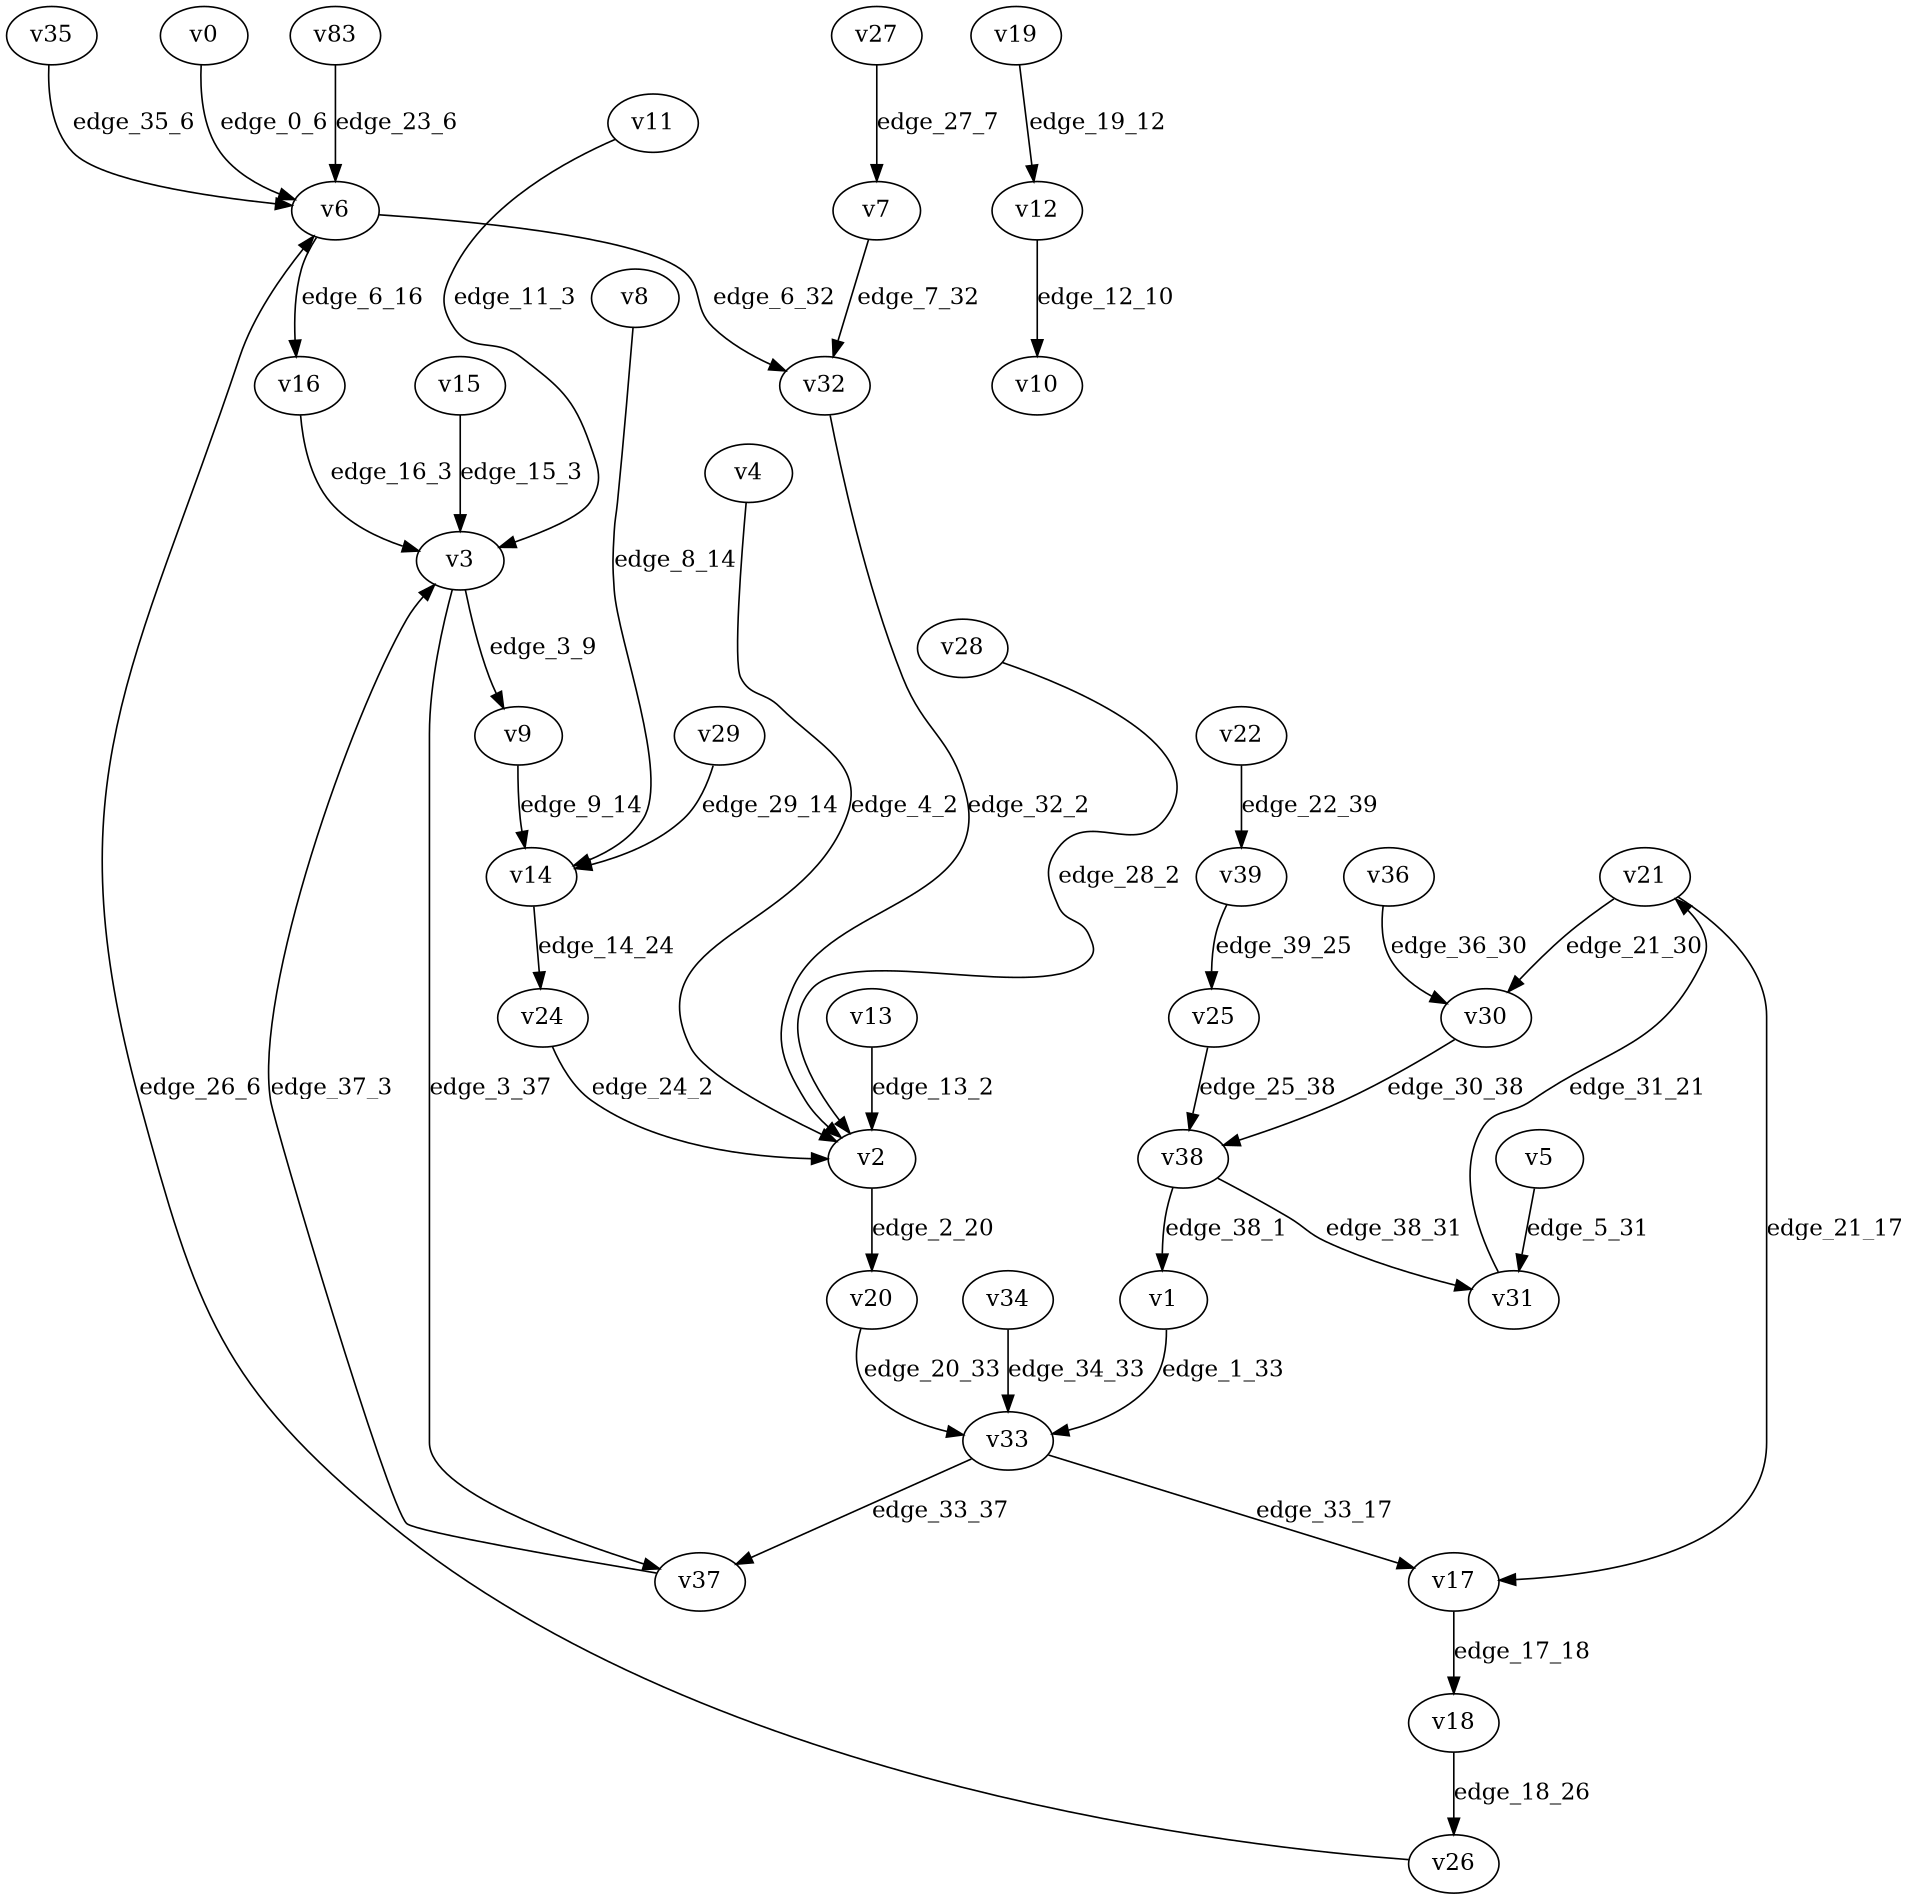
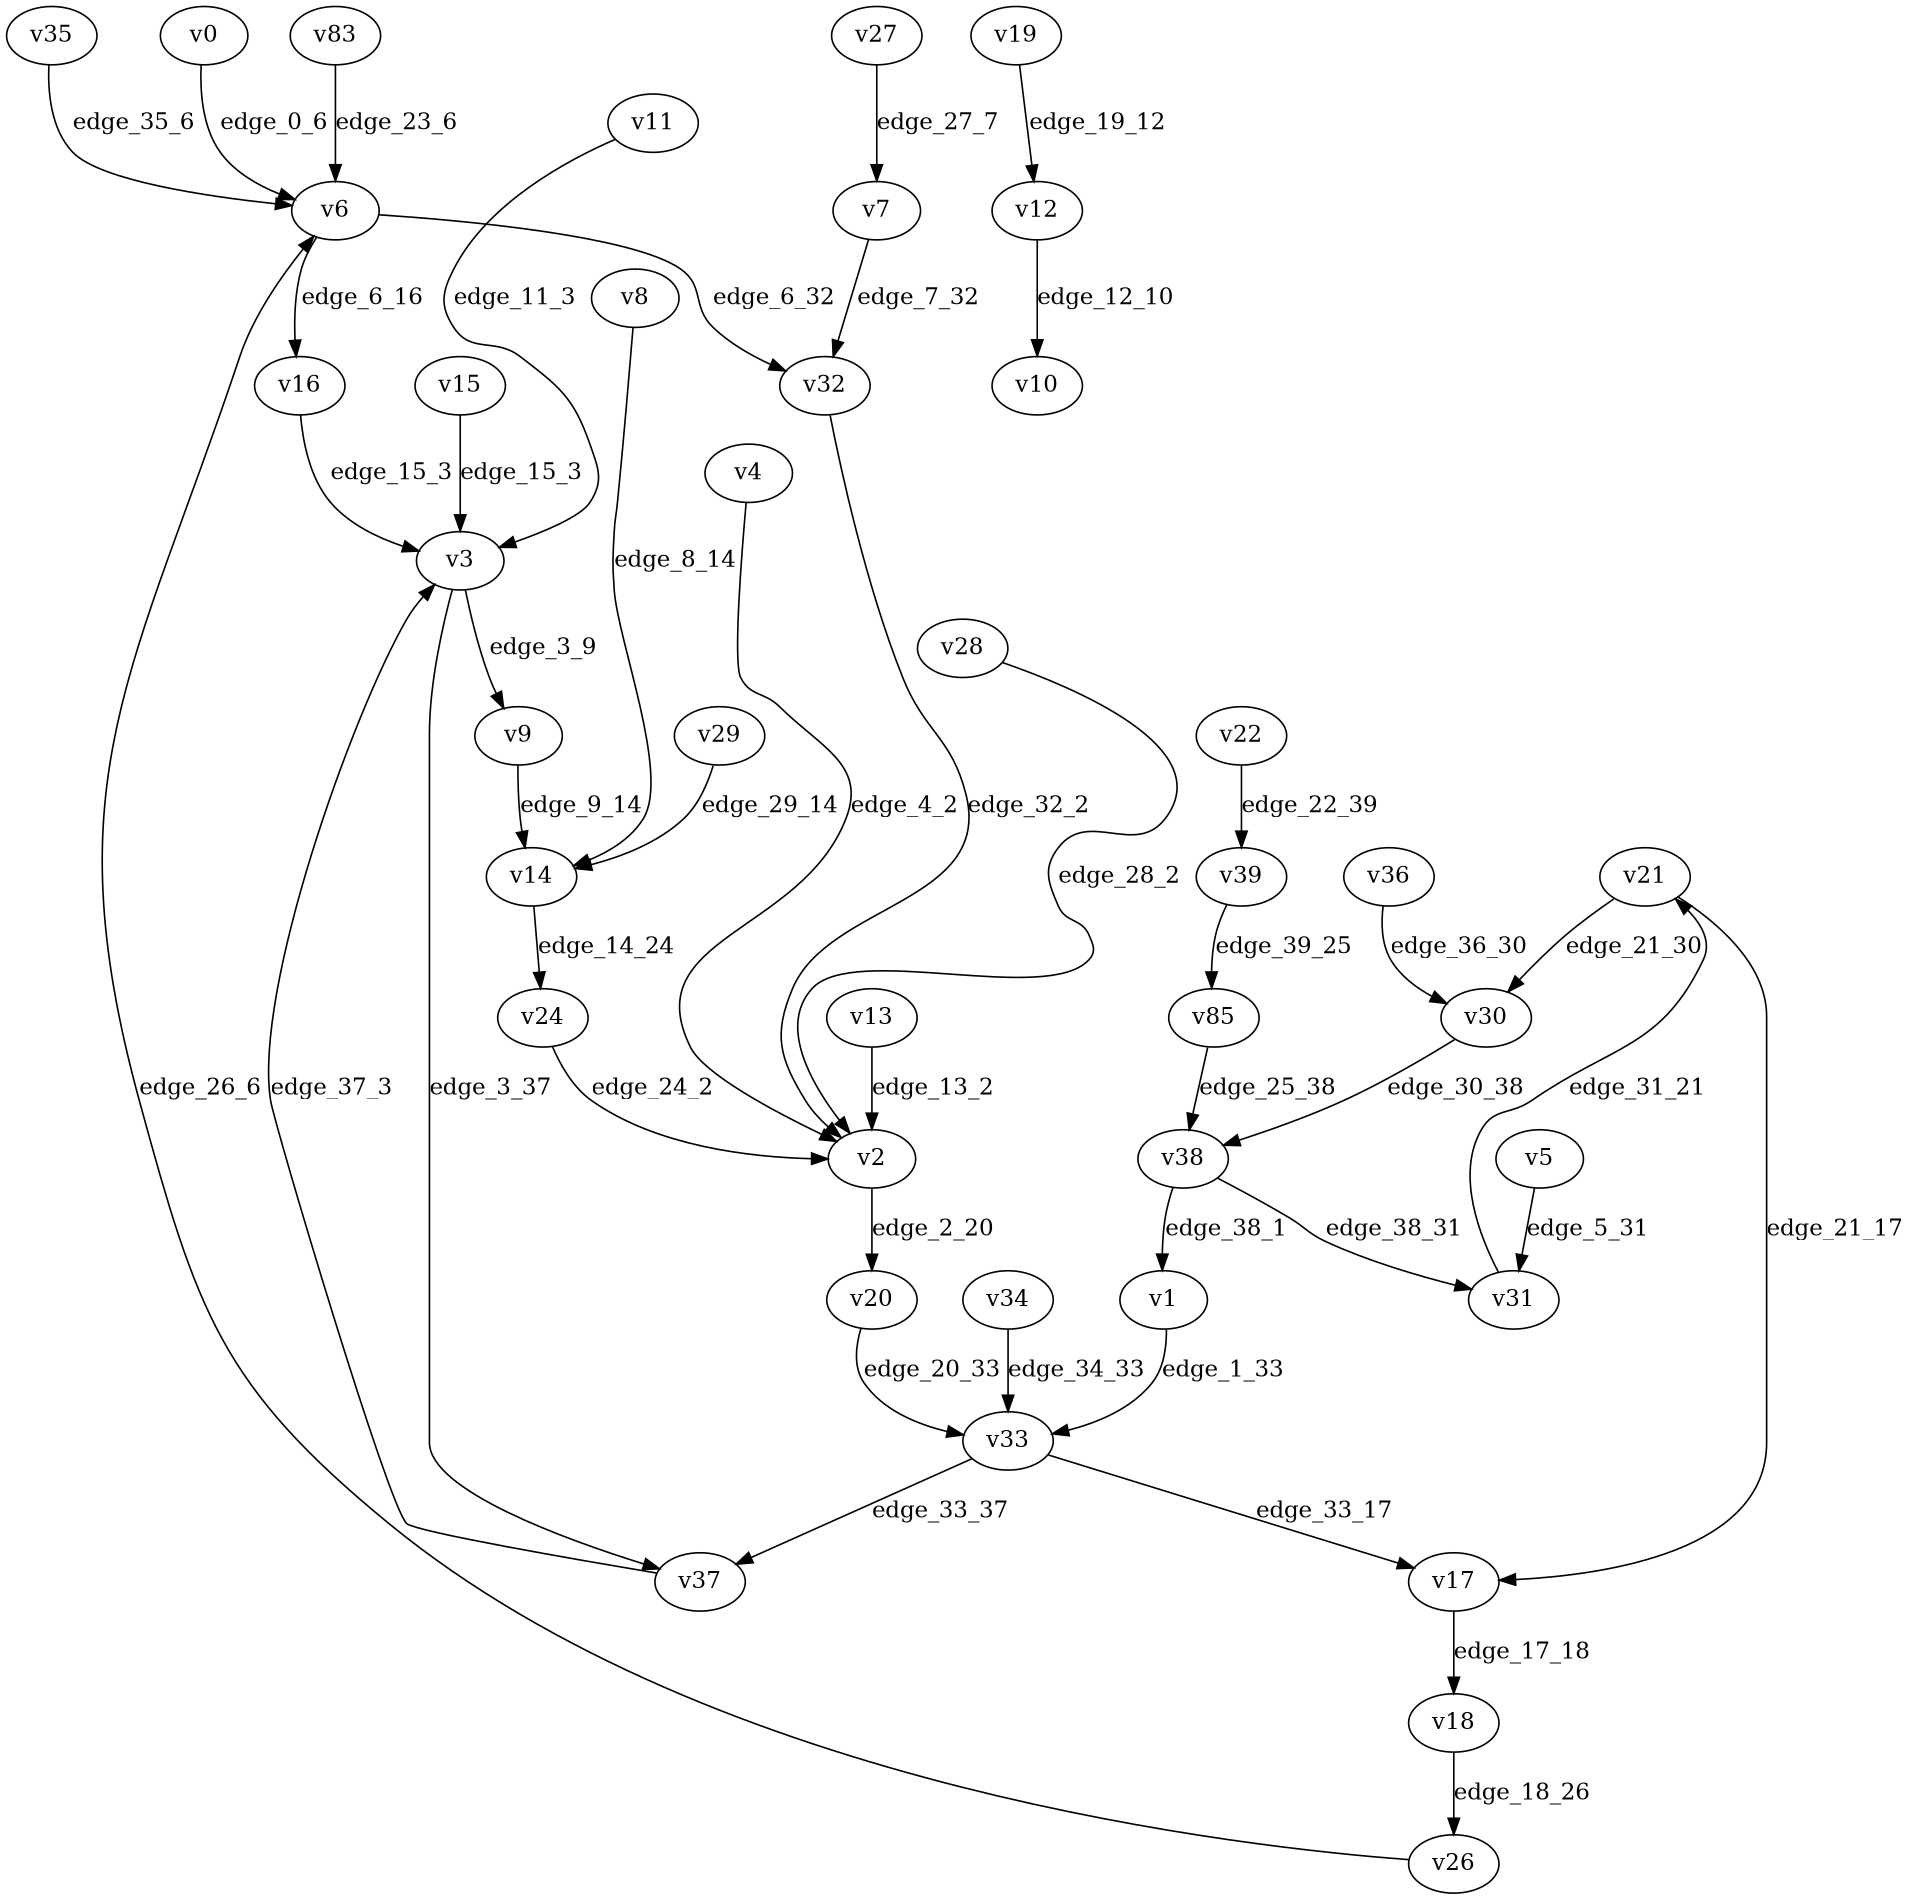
(392, 473) -> (392, 473)
(1214, 1018) -> (1214, 1018)
